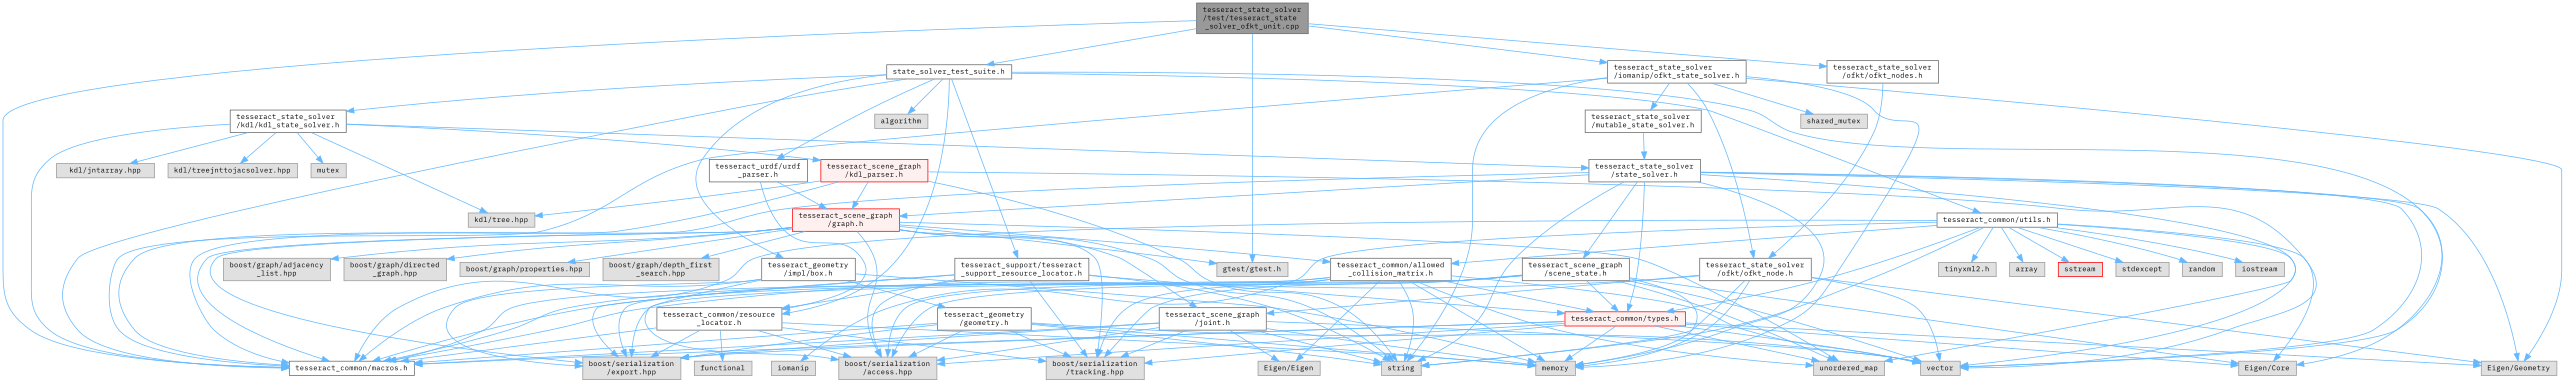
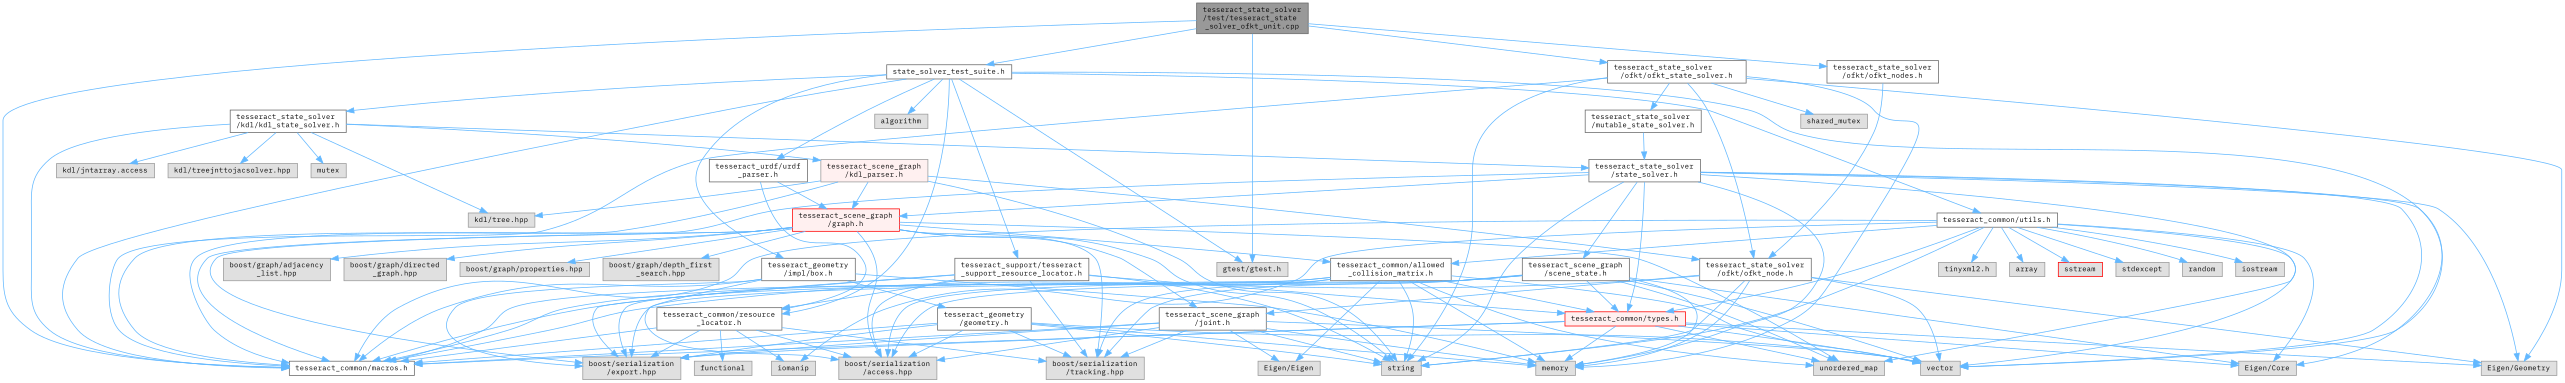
(1677, 72) -> (1677, 72)
(106, 171) -> (106, 171)
(874, 171) -> (874, 171)
(1823, 192) -> (1310, 214)
(1055, 244) -> (1098, 169)
(1137, 341) -> (757, 344)
(1390, 341) -> none
(1177, 348) -> none
